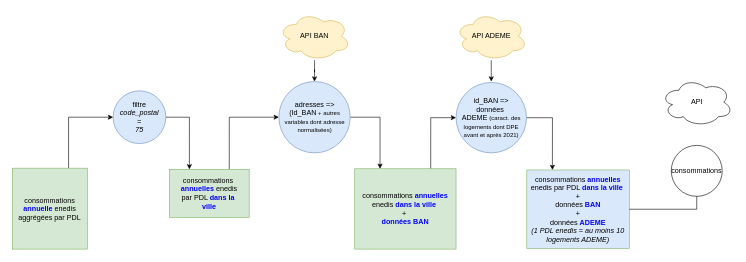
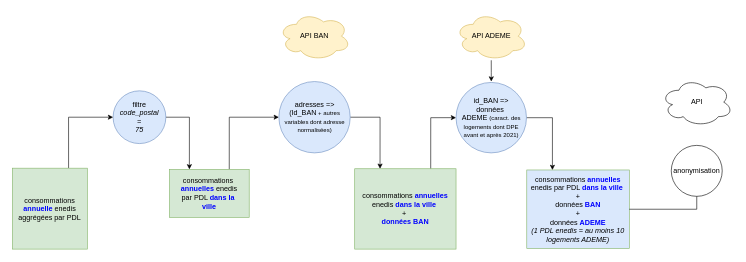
(315, 71) -> none
(697, 171) -> (697, 171)
